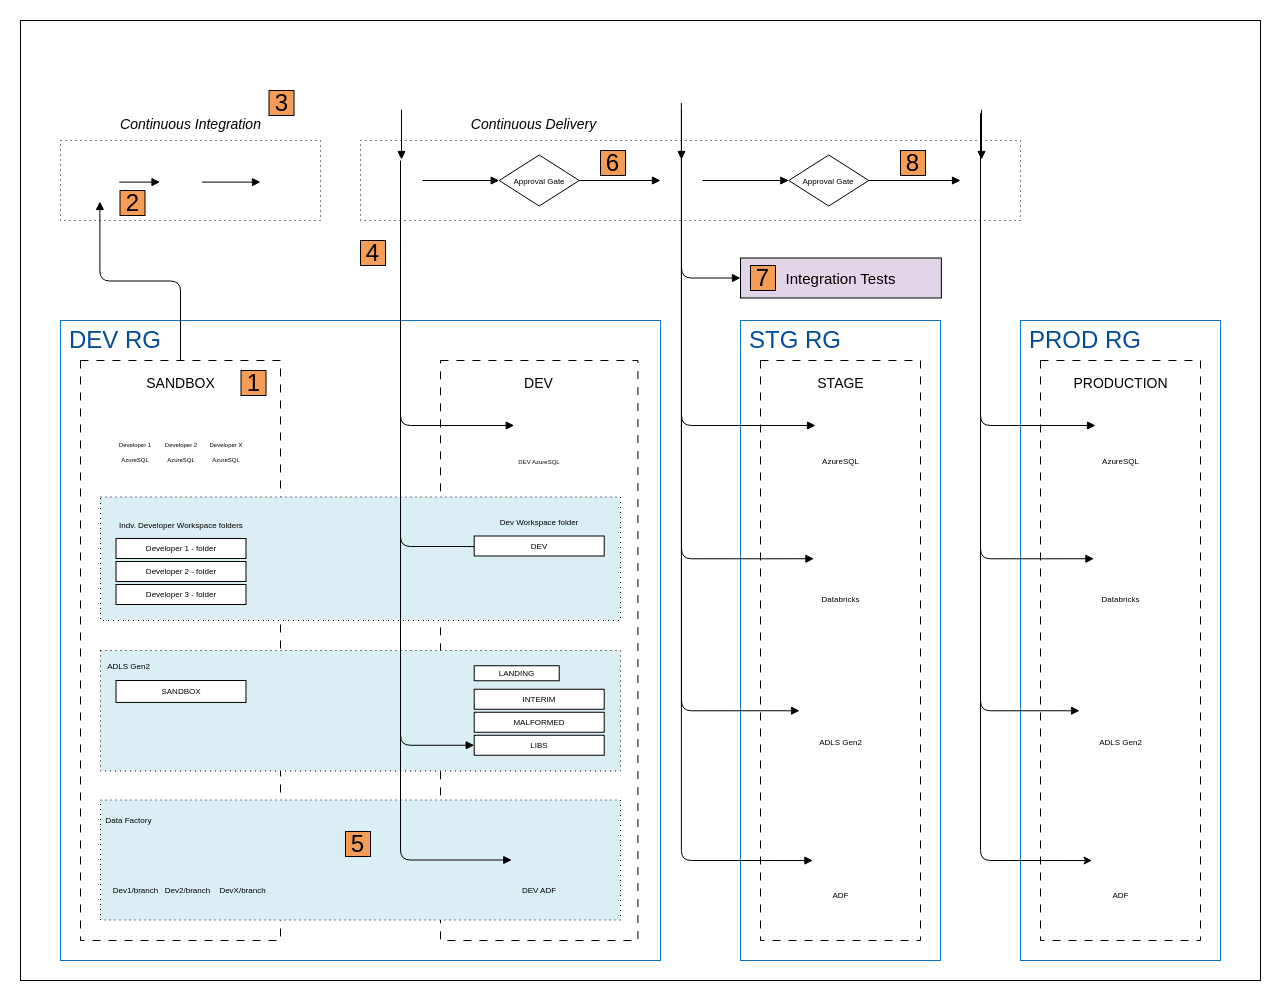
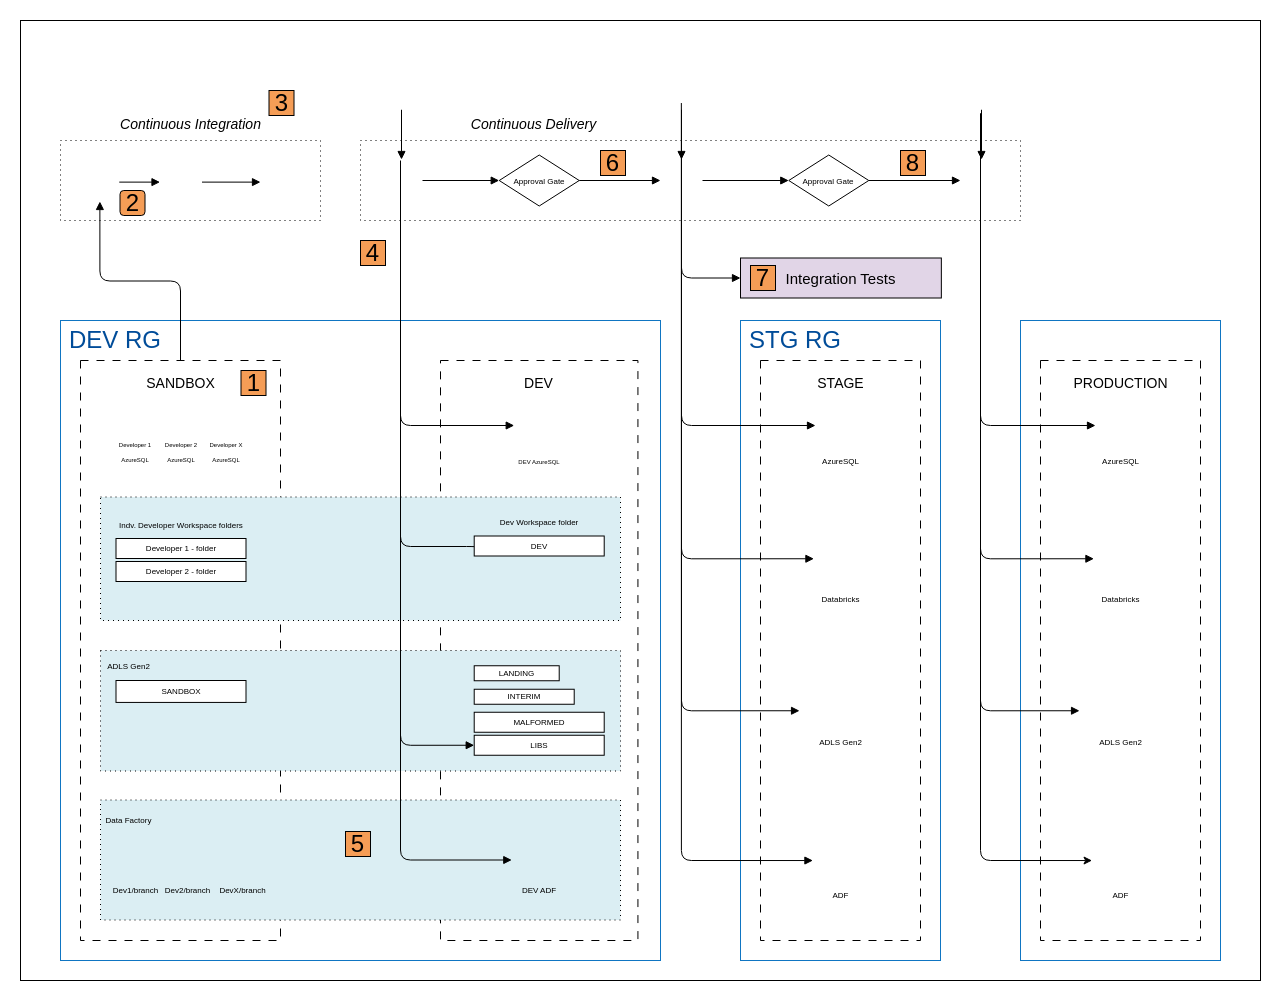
(133, 203) -> (133, 203)
(1086, 341) -> none
(181, 595) -> none
(539, 699) -> (524, 697)
